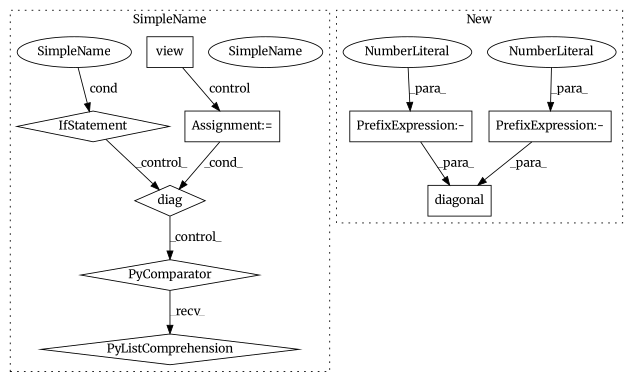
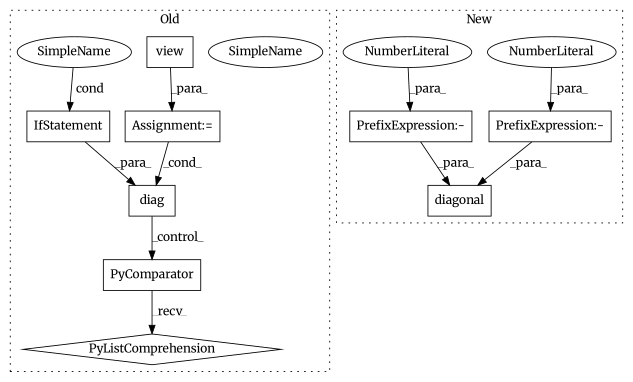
(170, 20) -> (170, 20)
(230, 89) -> (189, 89)
(93, 126) -> (68, 126)
(162, 164) -> (133, 164)
(170, 201) -> (152, 201)
(170, 275) -> (152, 275)
